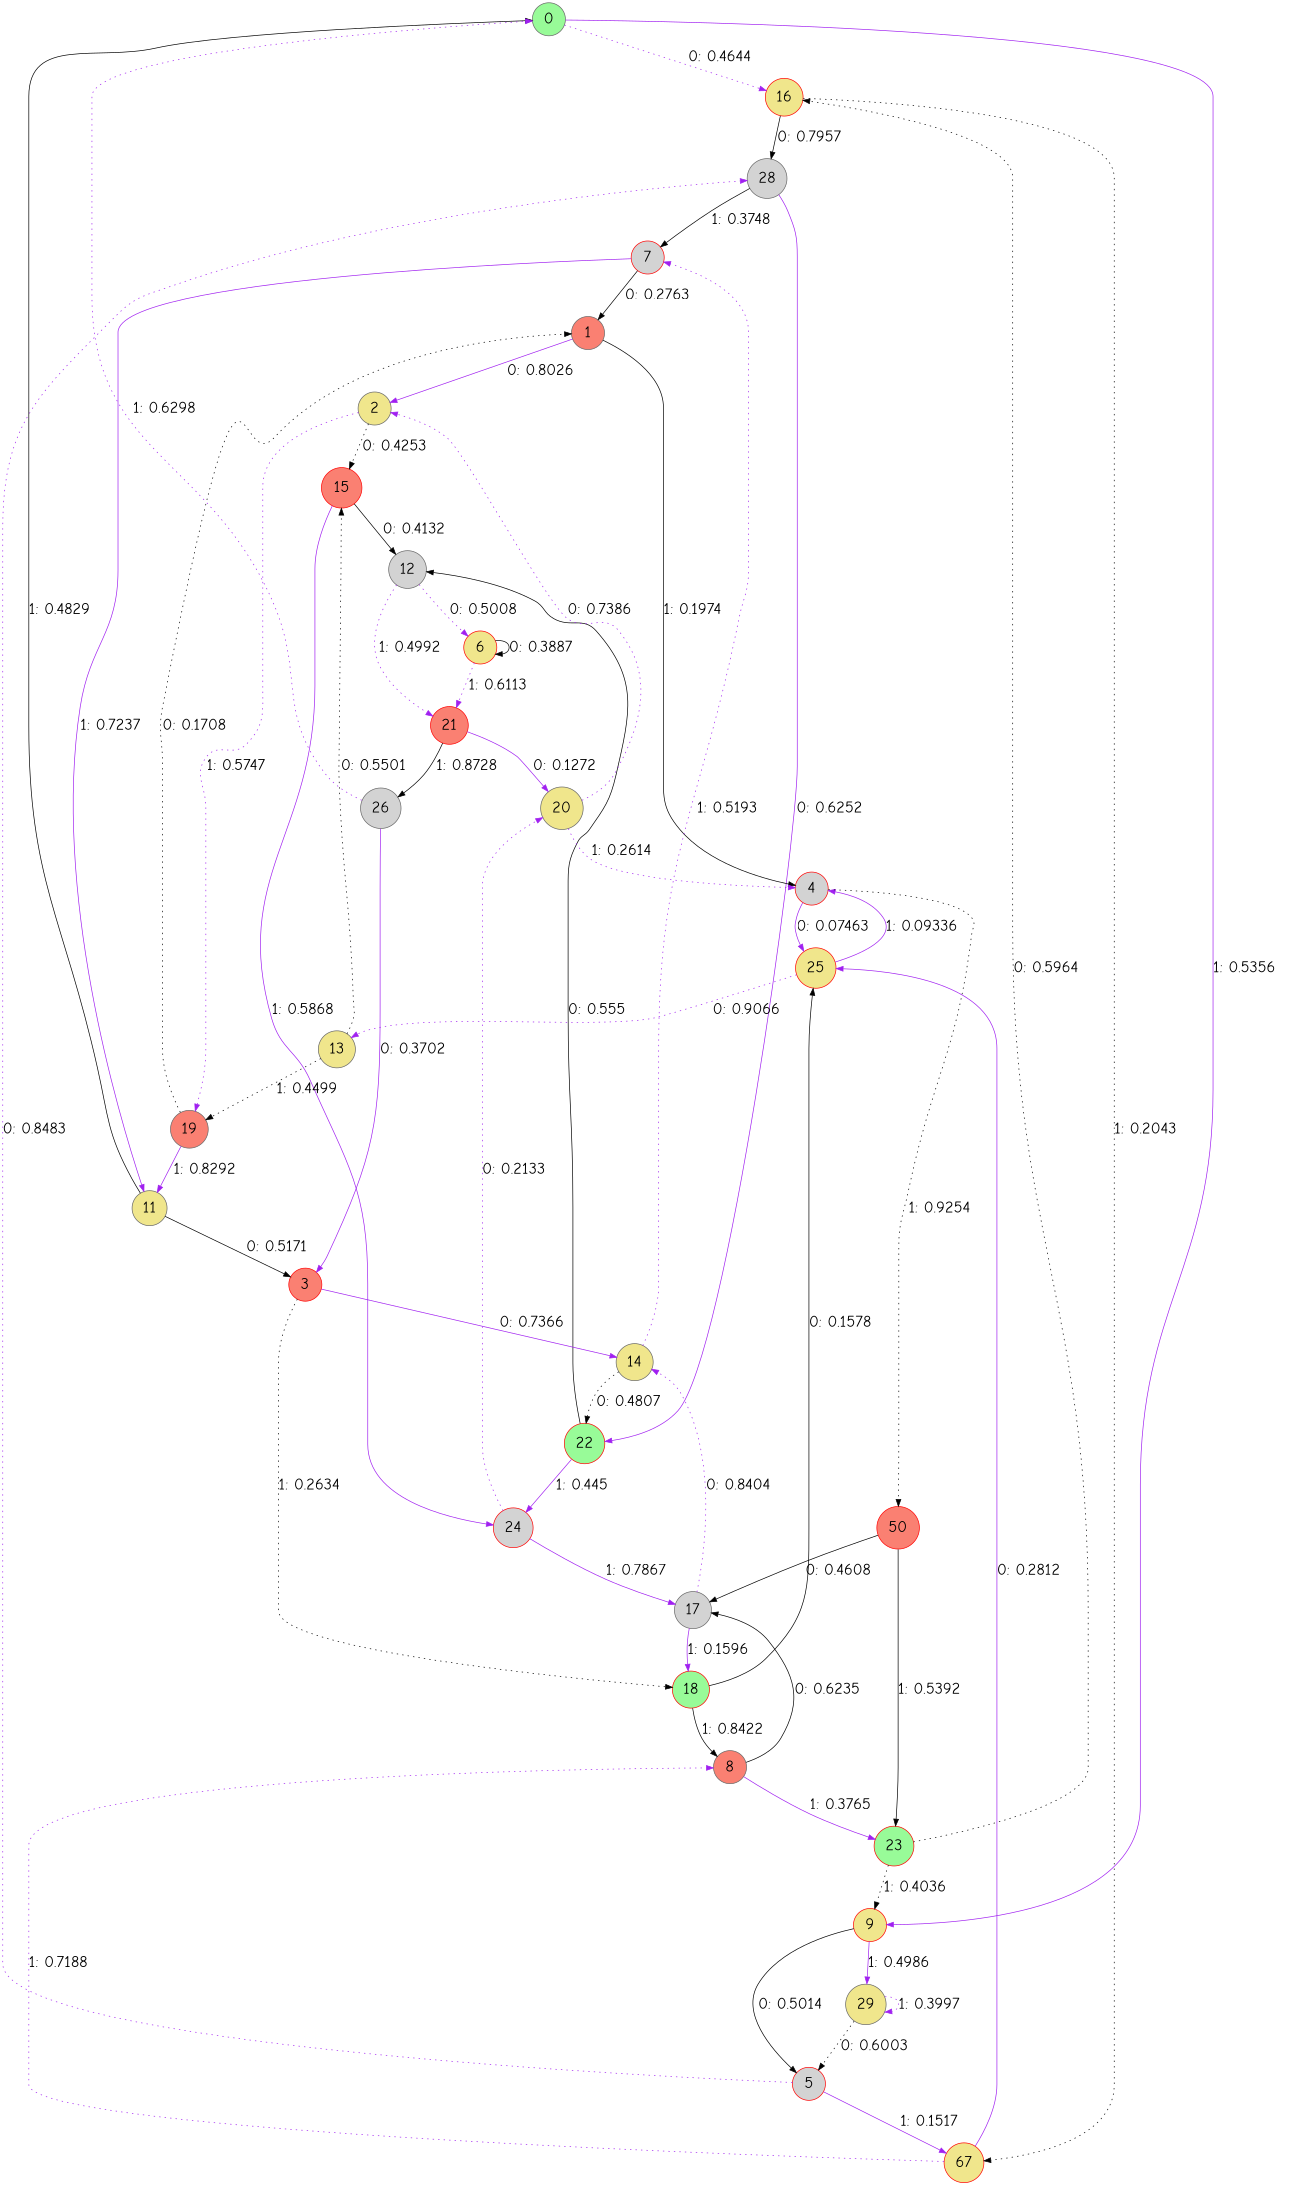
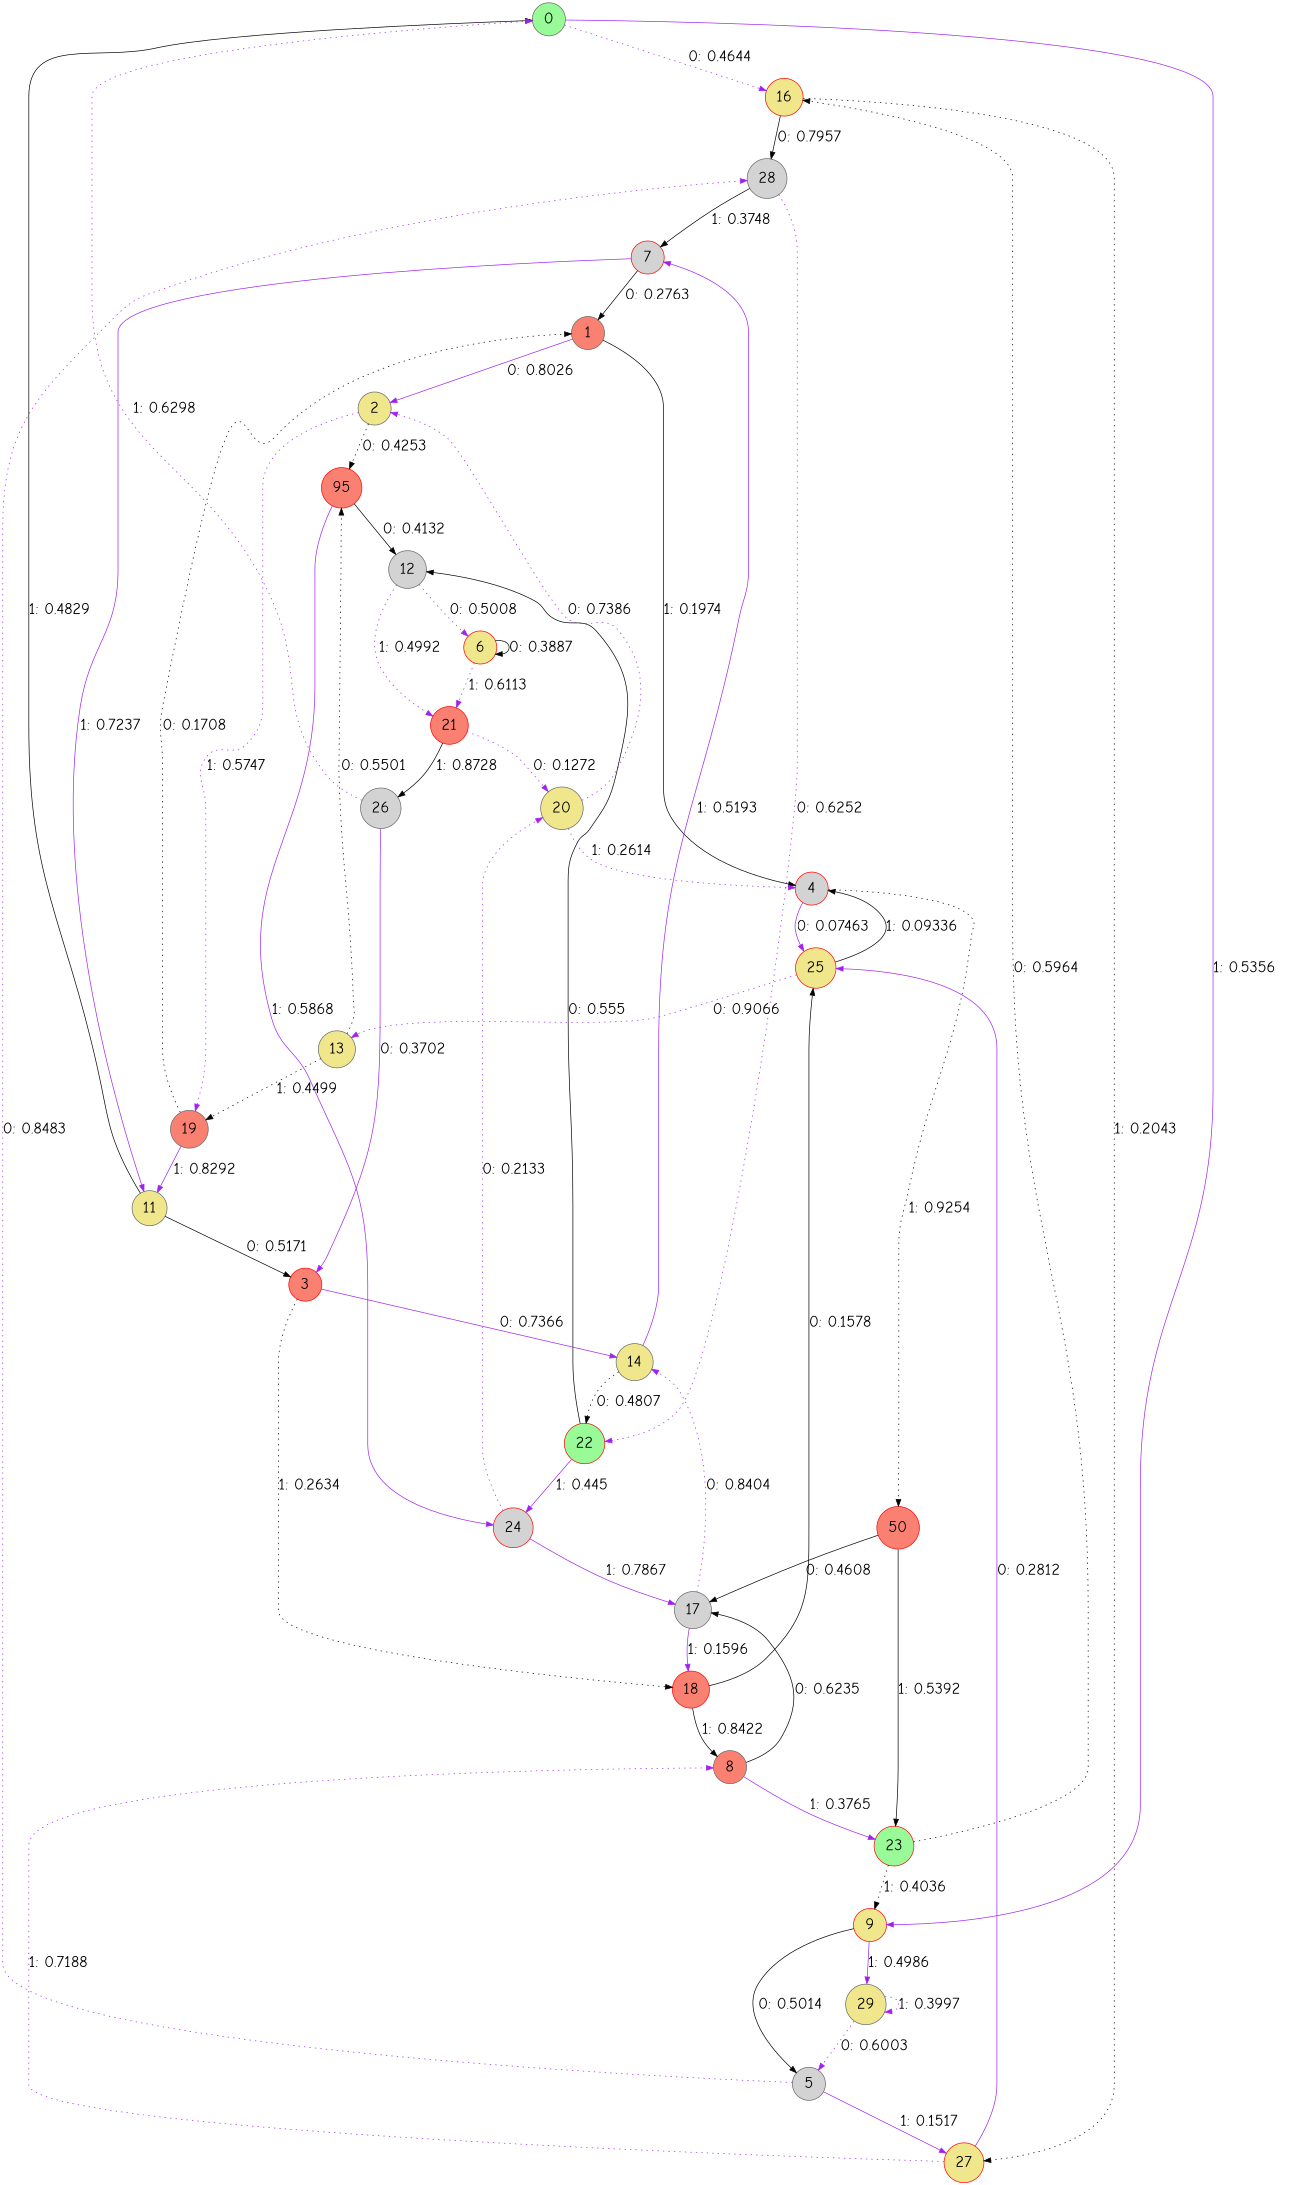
(342, 488) -> (342, 488)
(510, 752) -> (510, 752)
(698, 784) -> (698, 784)
(791, 844) -> (791, 844)
(886, 926) -> (886, 926)
(691, 1690) -> (691, 1690)
(838, 2043) -> (838, 2043)
(809, 2084) -> (809, 2084)
(964, 2163) -> (964, 2163)
